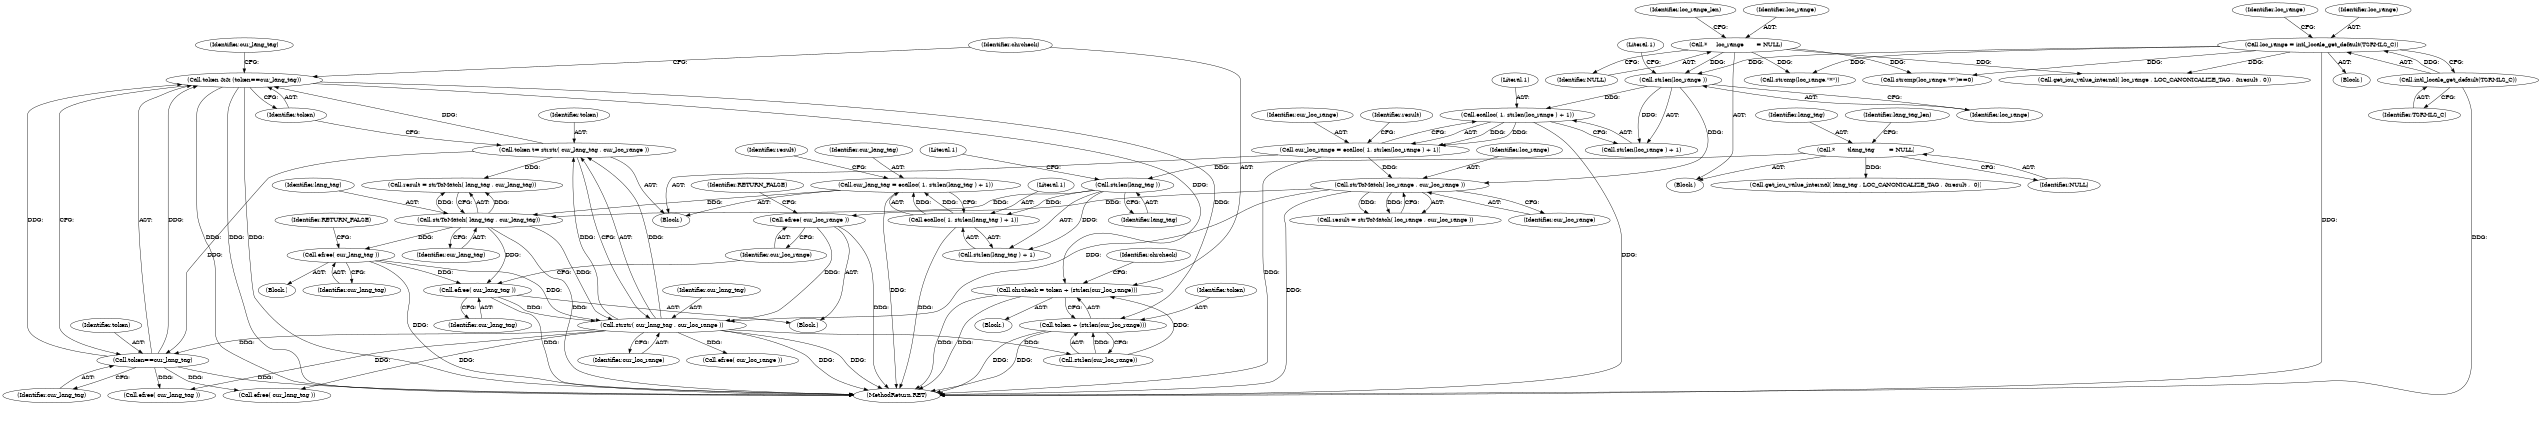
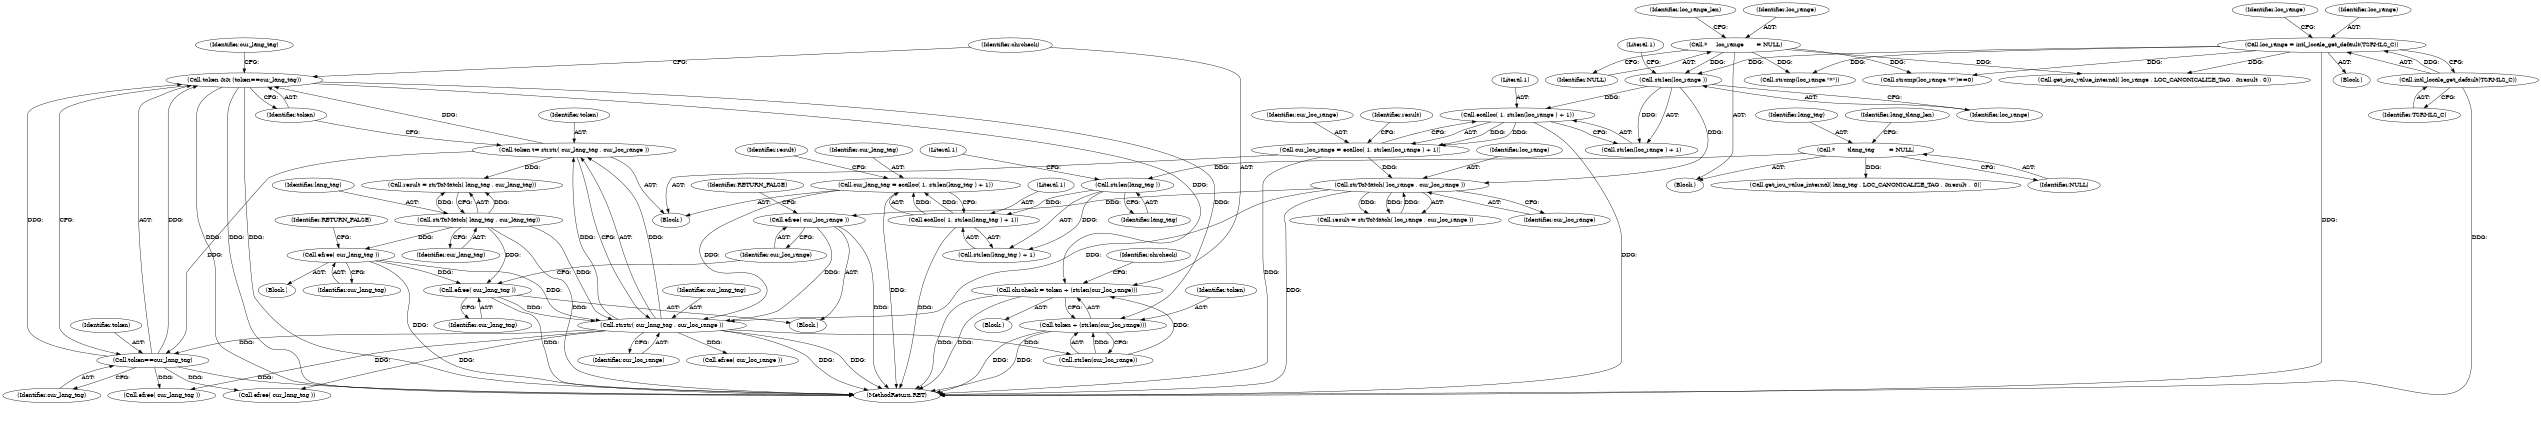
(1897, 115) -> (1897, 115)
(689, 201) -> (700, 250)
(1413, 203) -> (1413, 203)
(826, 212) -> none
